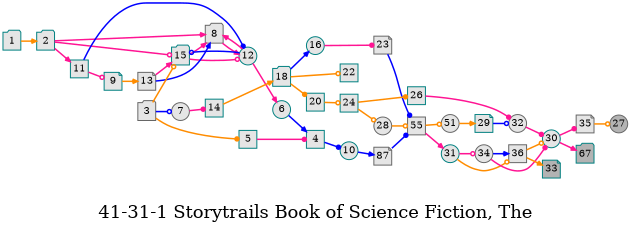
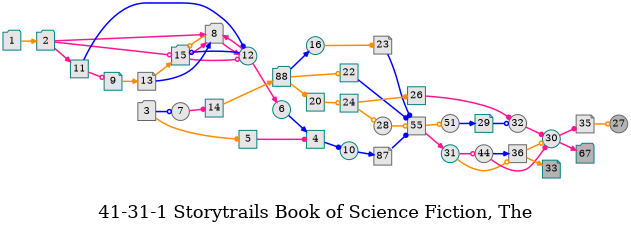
(347, 45) -> (347, 45)
(162, 70) -> (162, 70)
(282, 77) -> (282, 77)
(163, 85) -> (198, 40)
none -> (379, 96)
(465, 123) -> (465, 123)
(484, 154) -> (484, 154)
